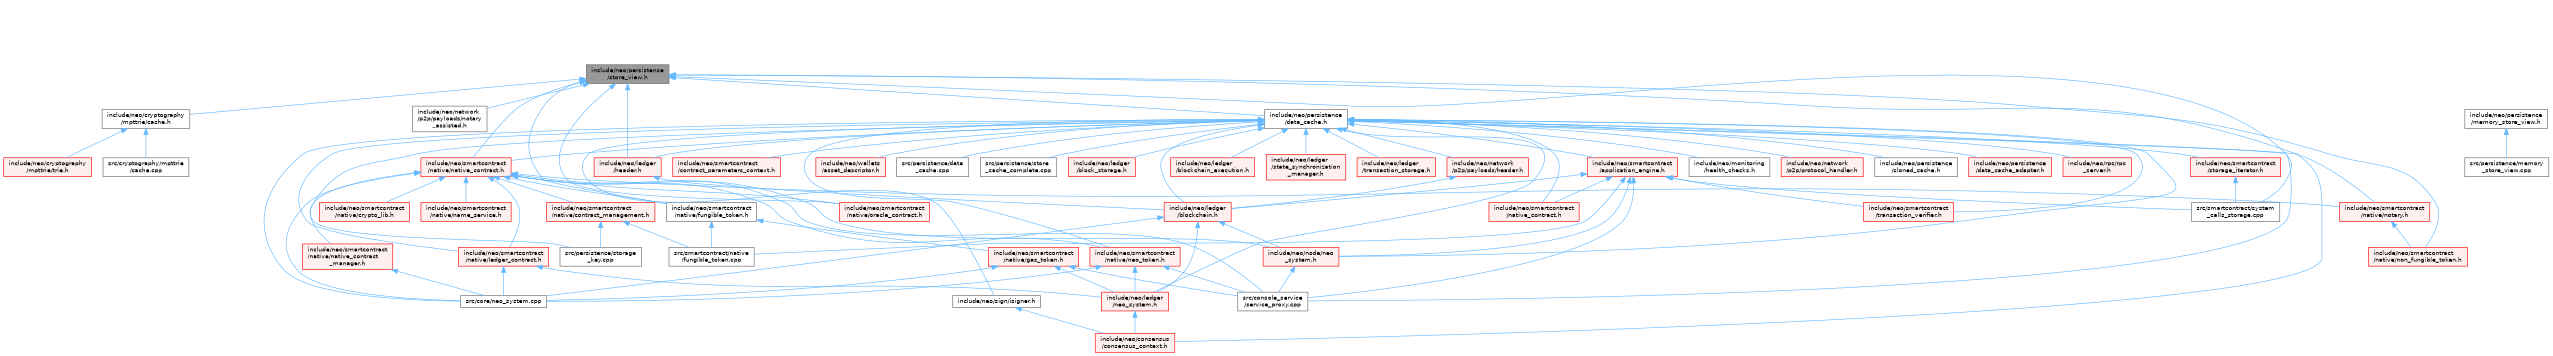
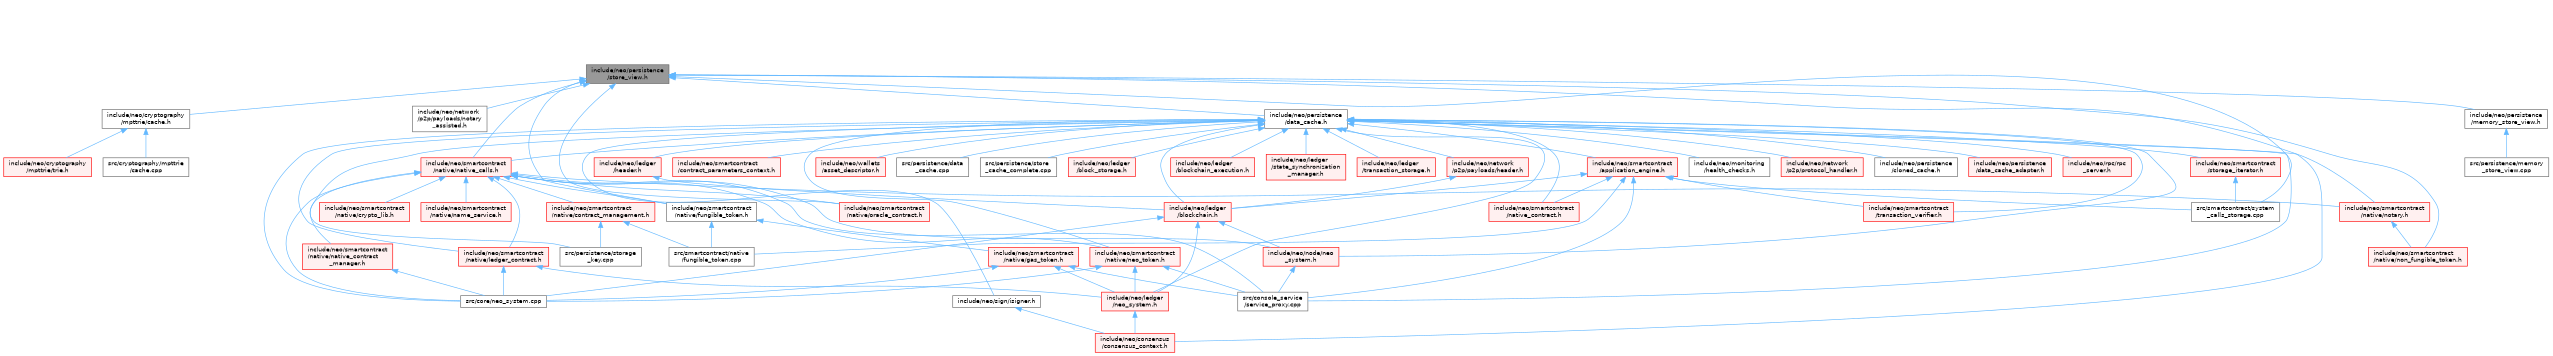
(628, 124) -> (1575, 82)
(466, 167) -> (466, 167)
(1497, 248) -> none
